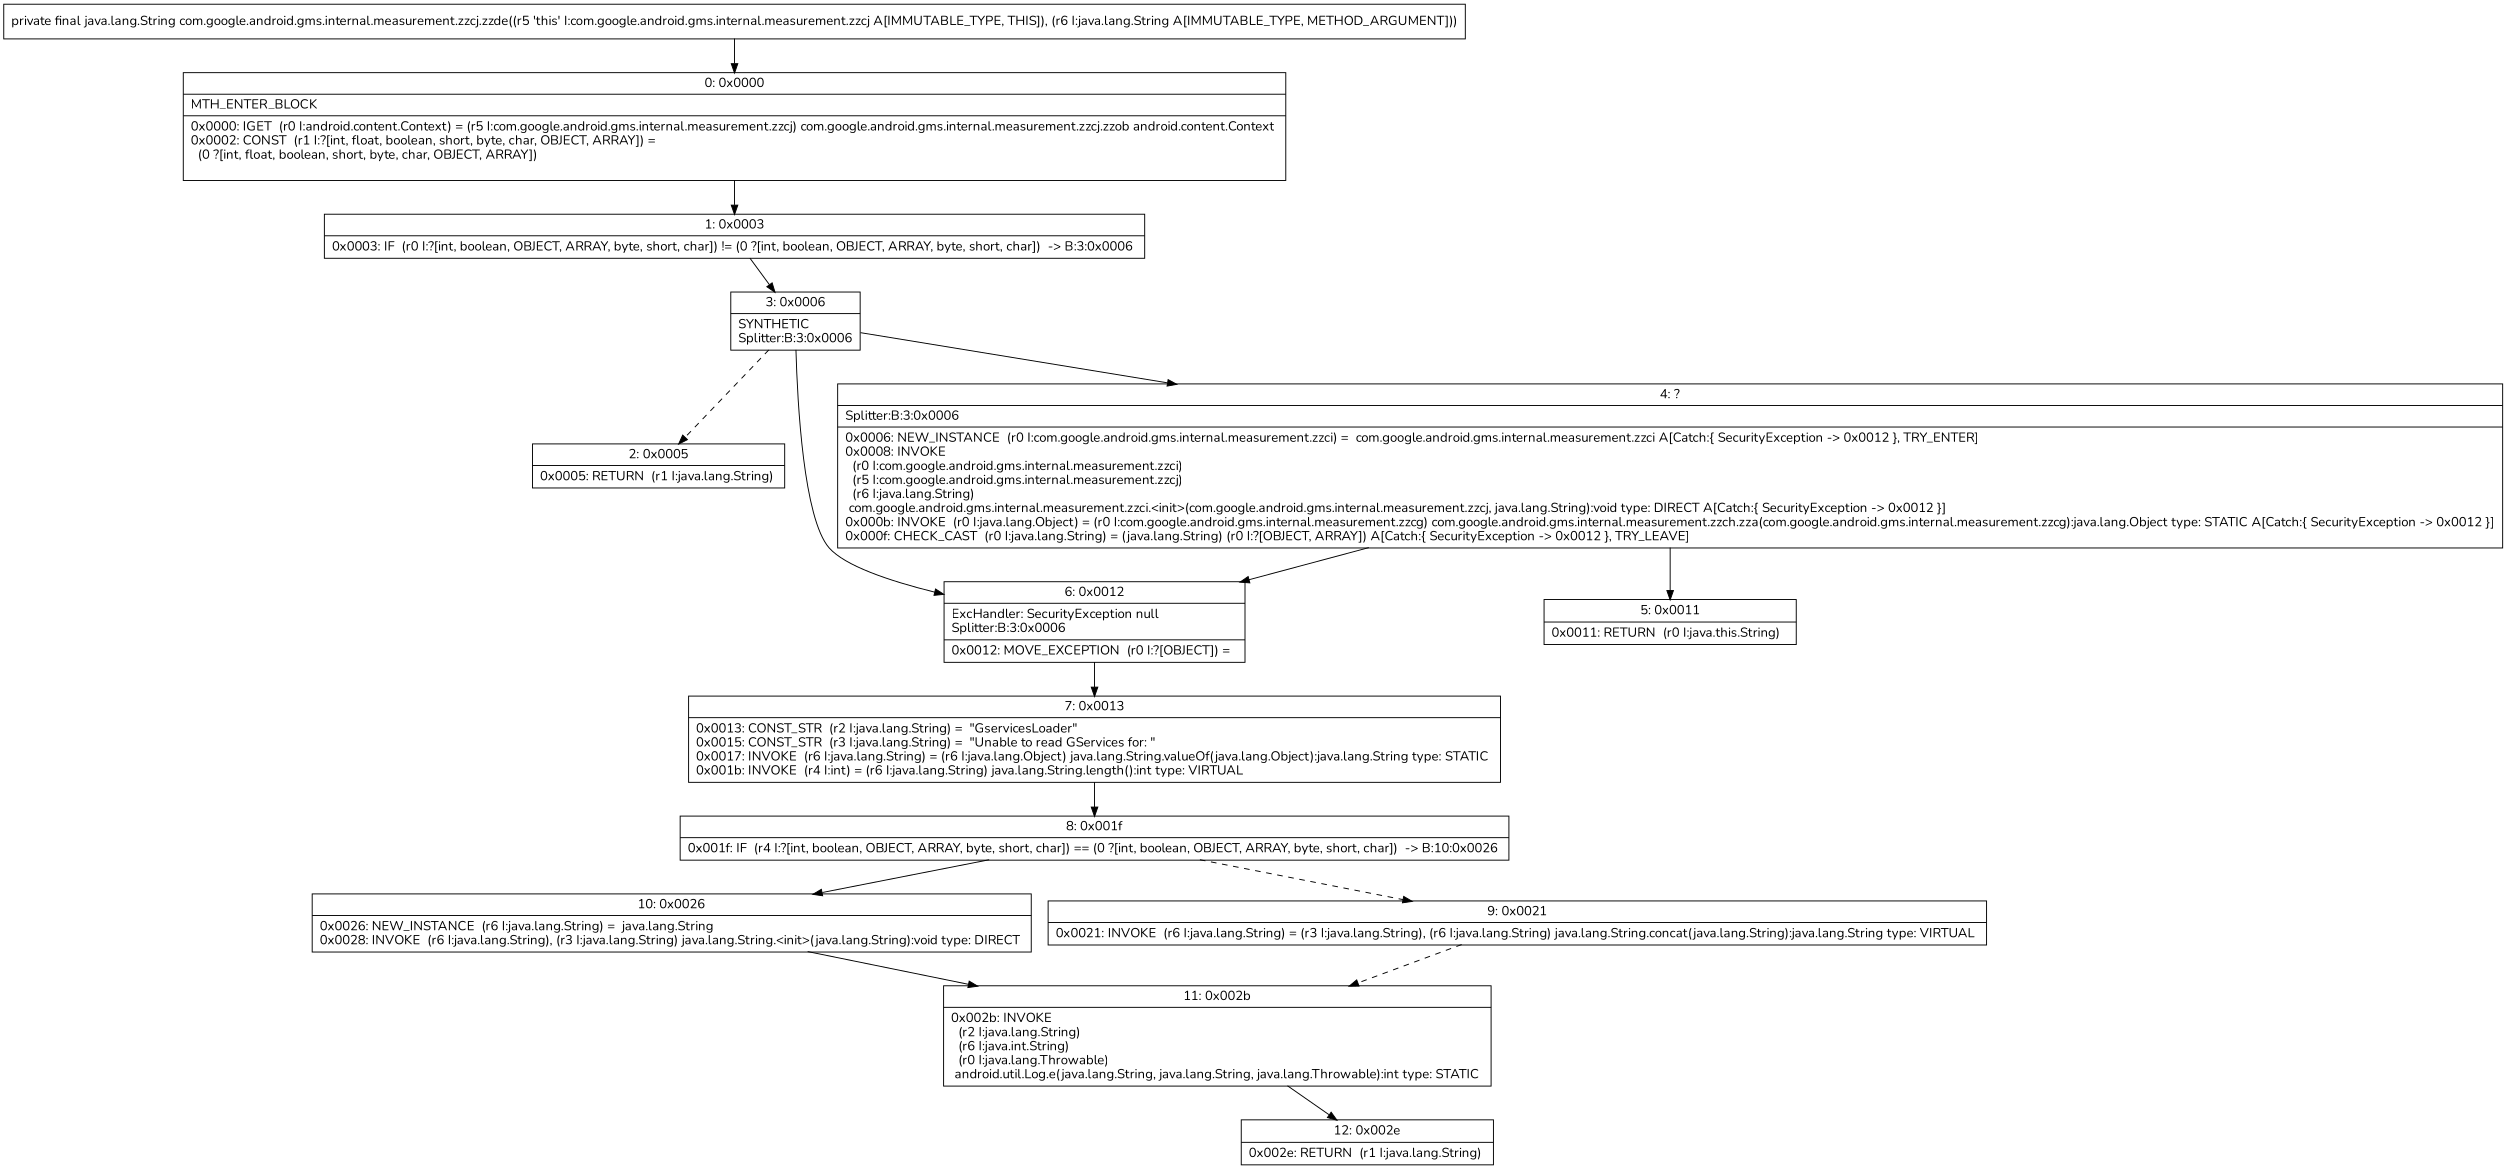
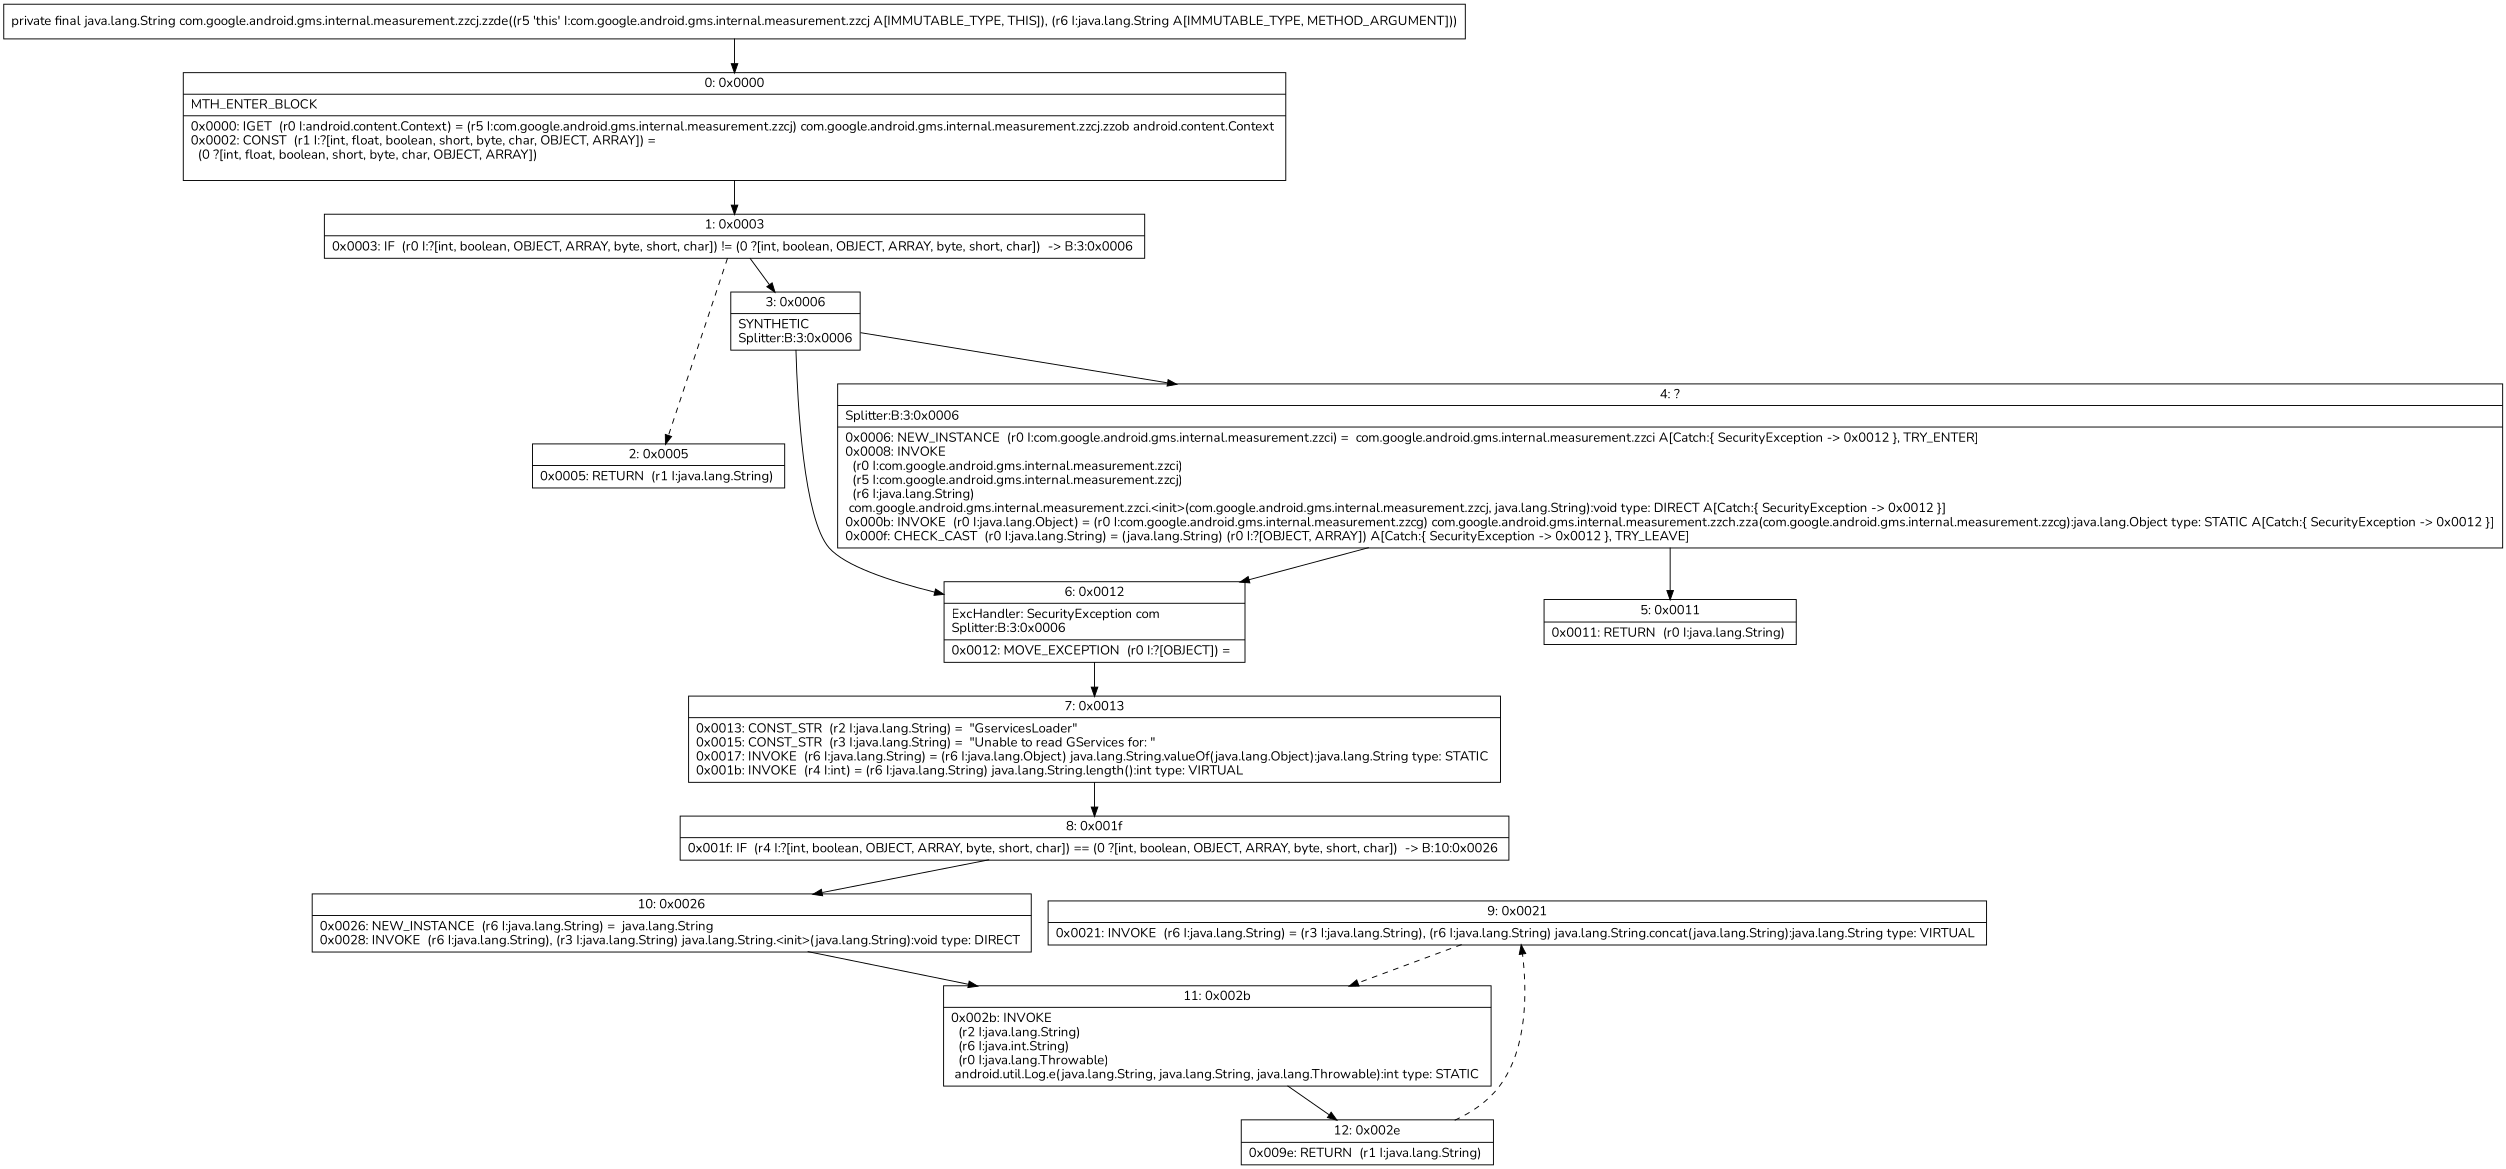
(727, 393) -> (698, 347)
(1056, 614) -> (1056, 614)
(1668, 633) -> (1670, 633)
(1301, 880) -> (1517, 1050)
(1367, 1153) -> (1367, 1153)
